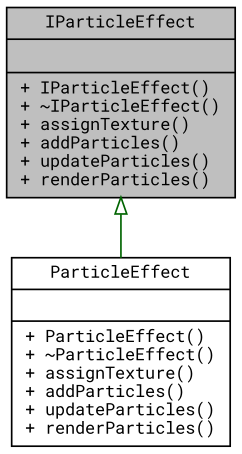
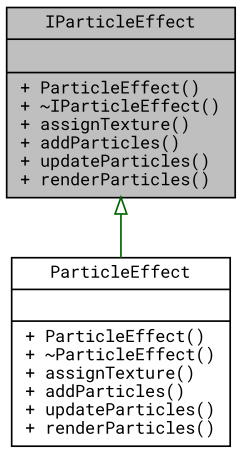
(116, 88) -> (111, 88)
